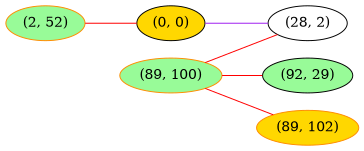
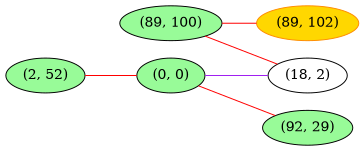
(45, 23) -> (45, 76)
(171, 23) -> (171, 76)
(308, 23) -> (308, 76)
(171, 76) -> (171, 23)
(242, 76) -> (237, 101)
